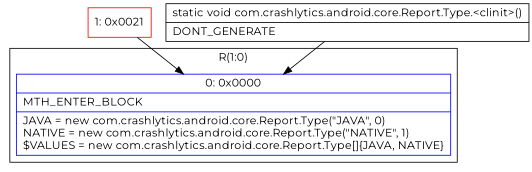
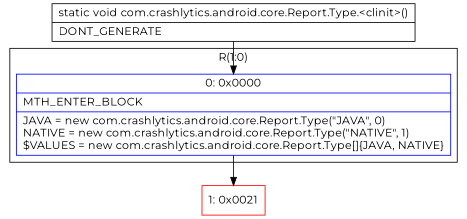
(158, 54) -> (234, 167)
